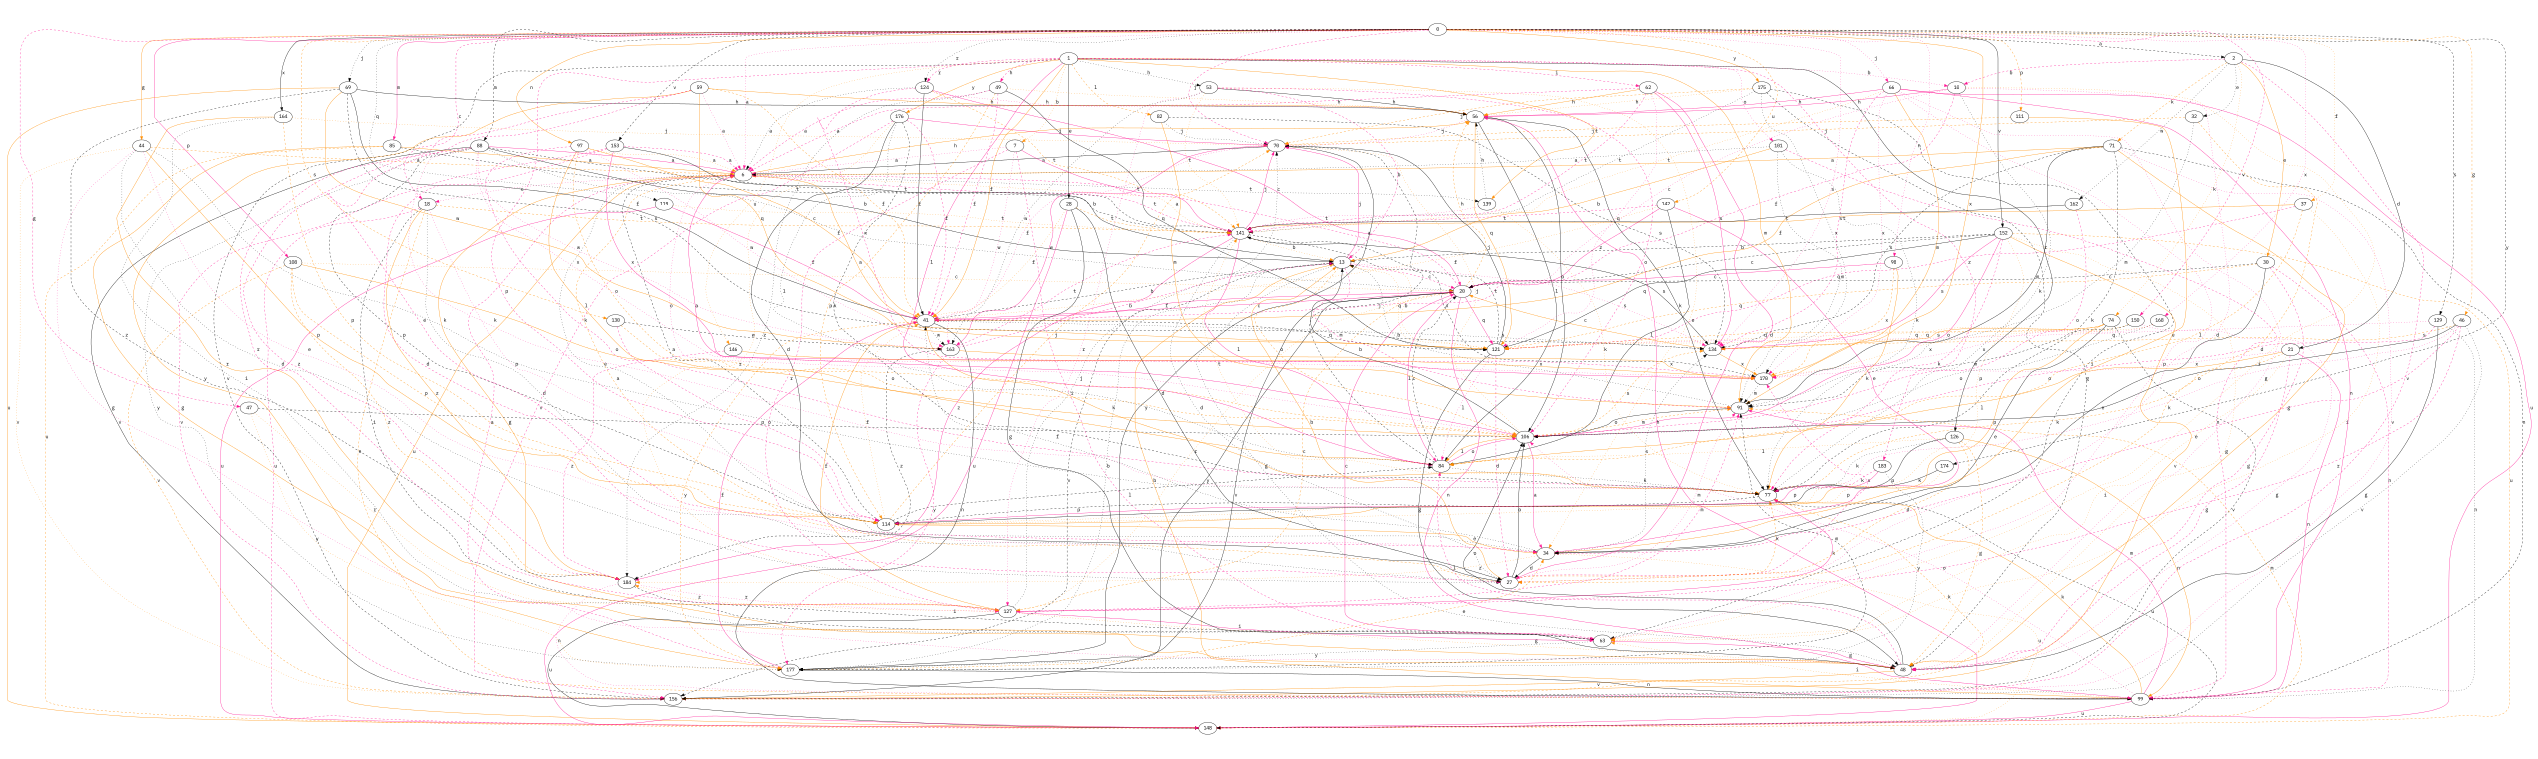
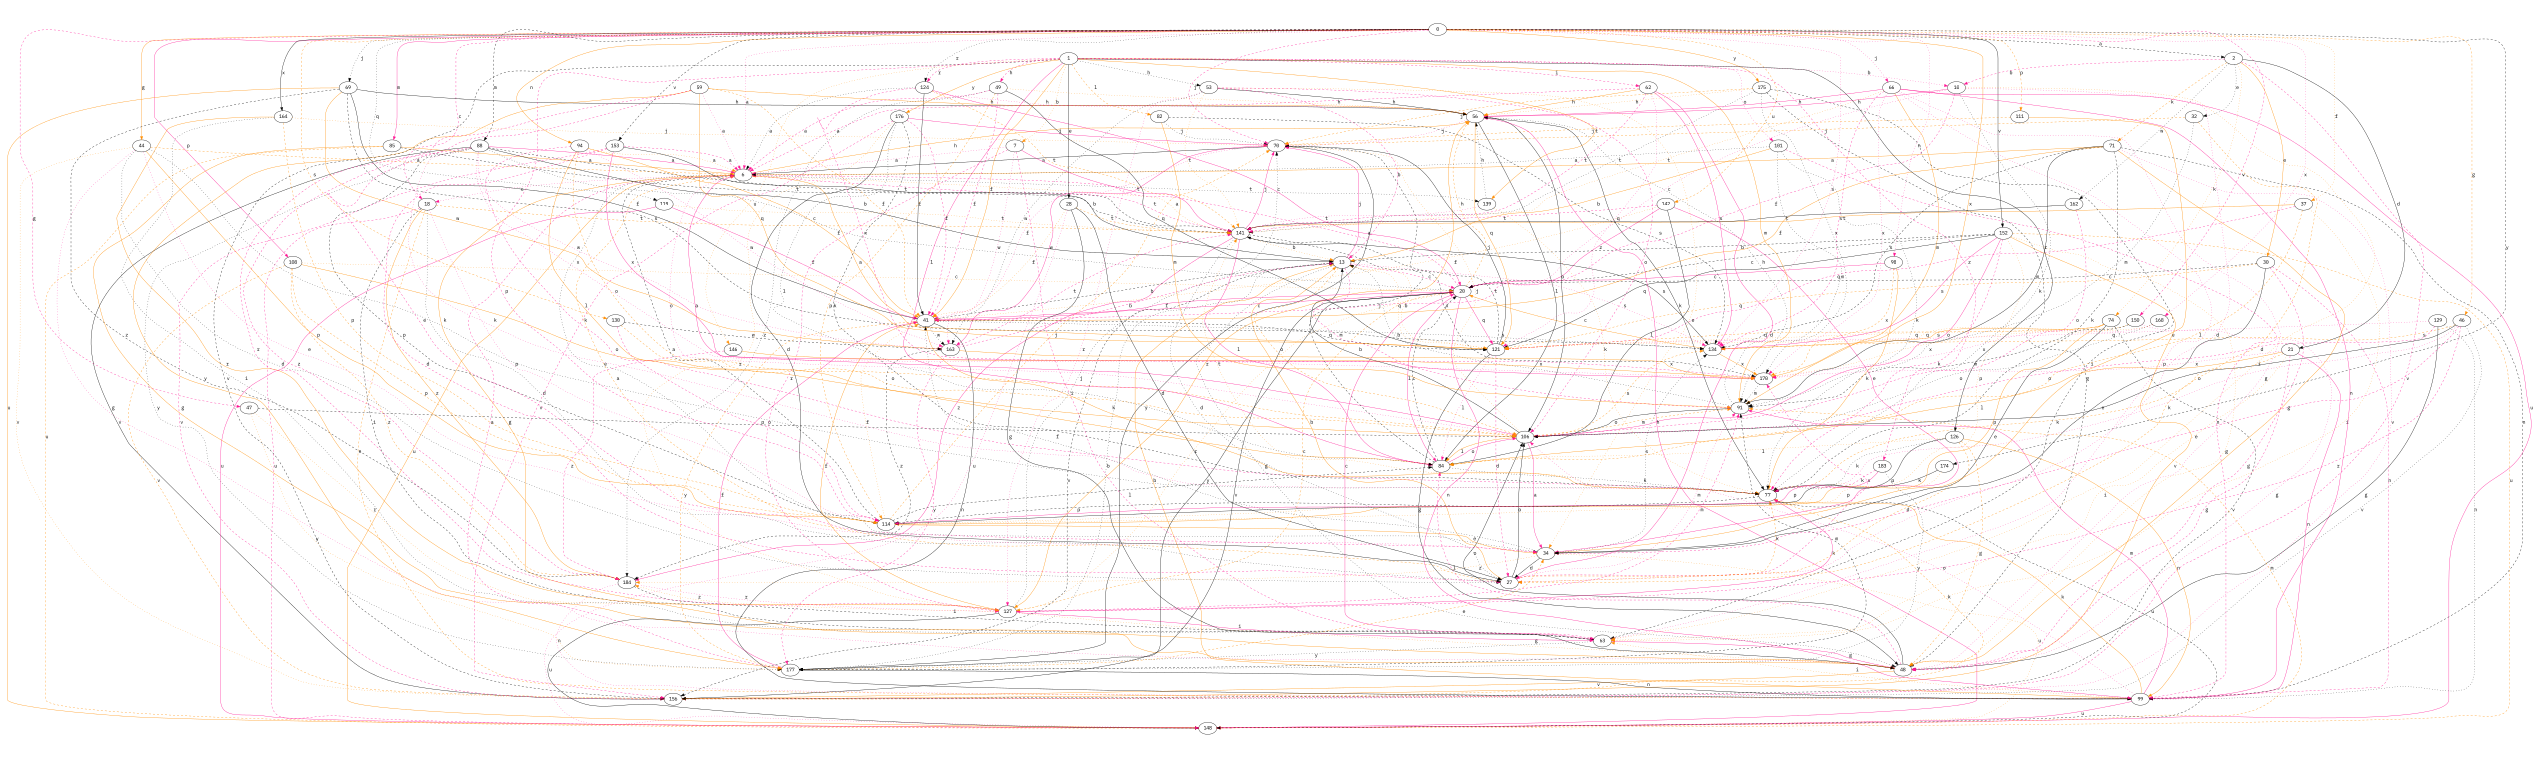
(2335, 42) -> none
(580, 146) -> (580, 146)
none -> (1711, 217)
none -> (1230, 337)
(564, 629) -> (564, 629)
